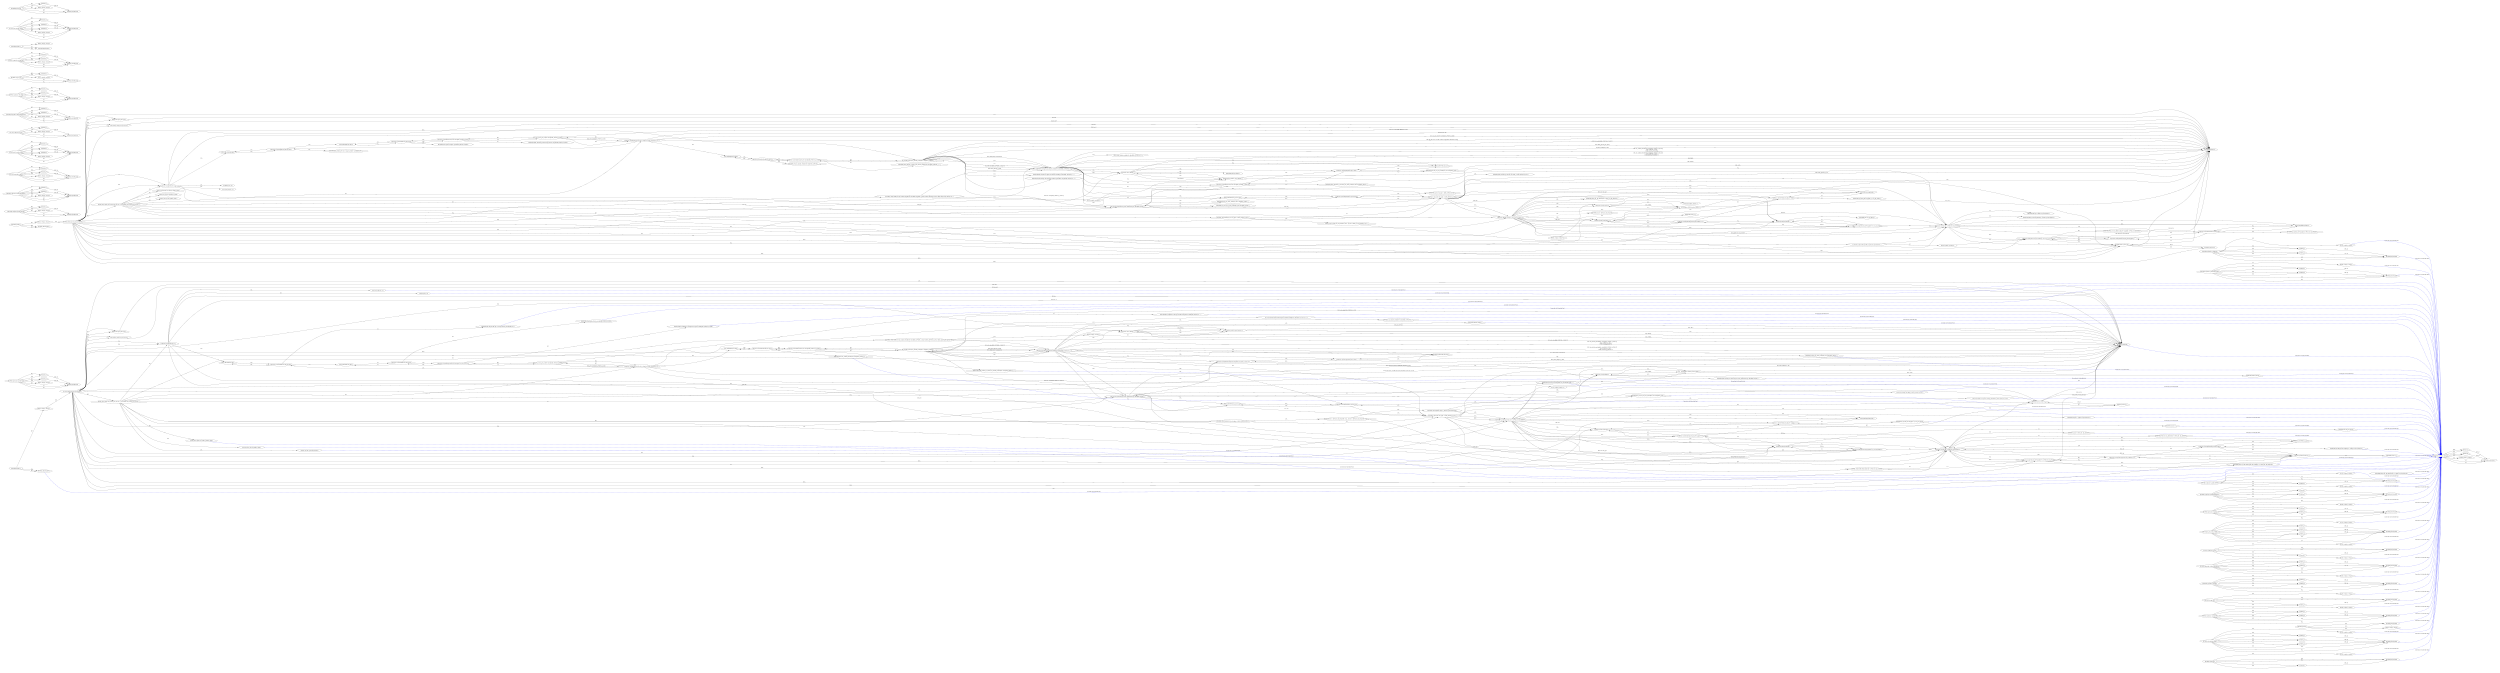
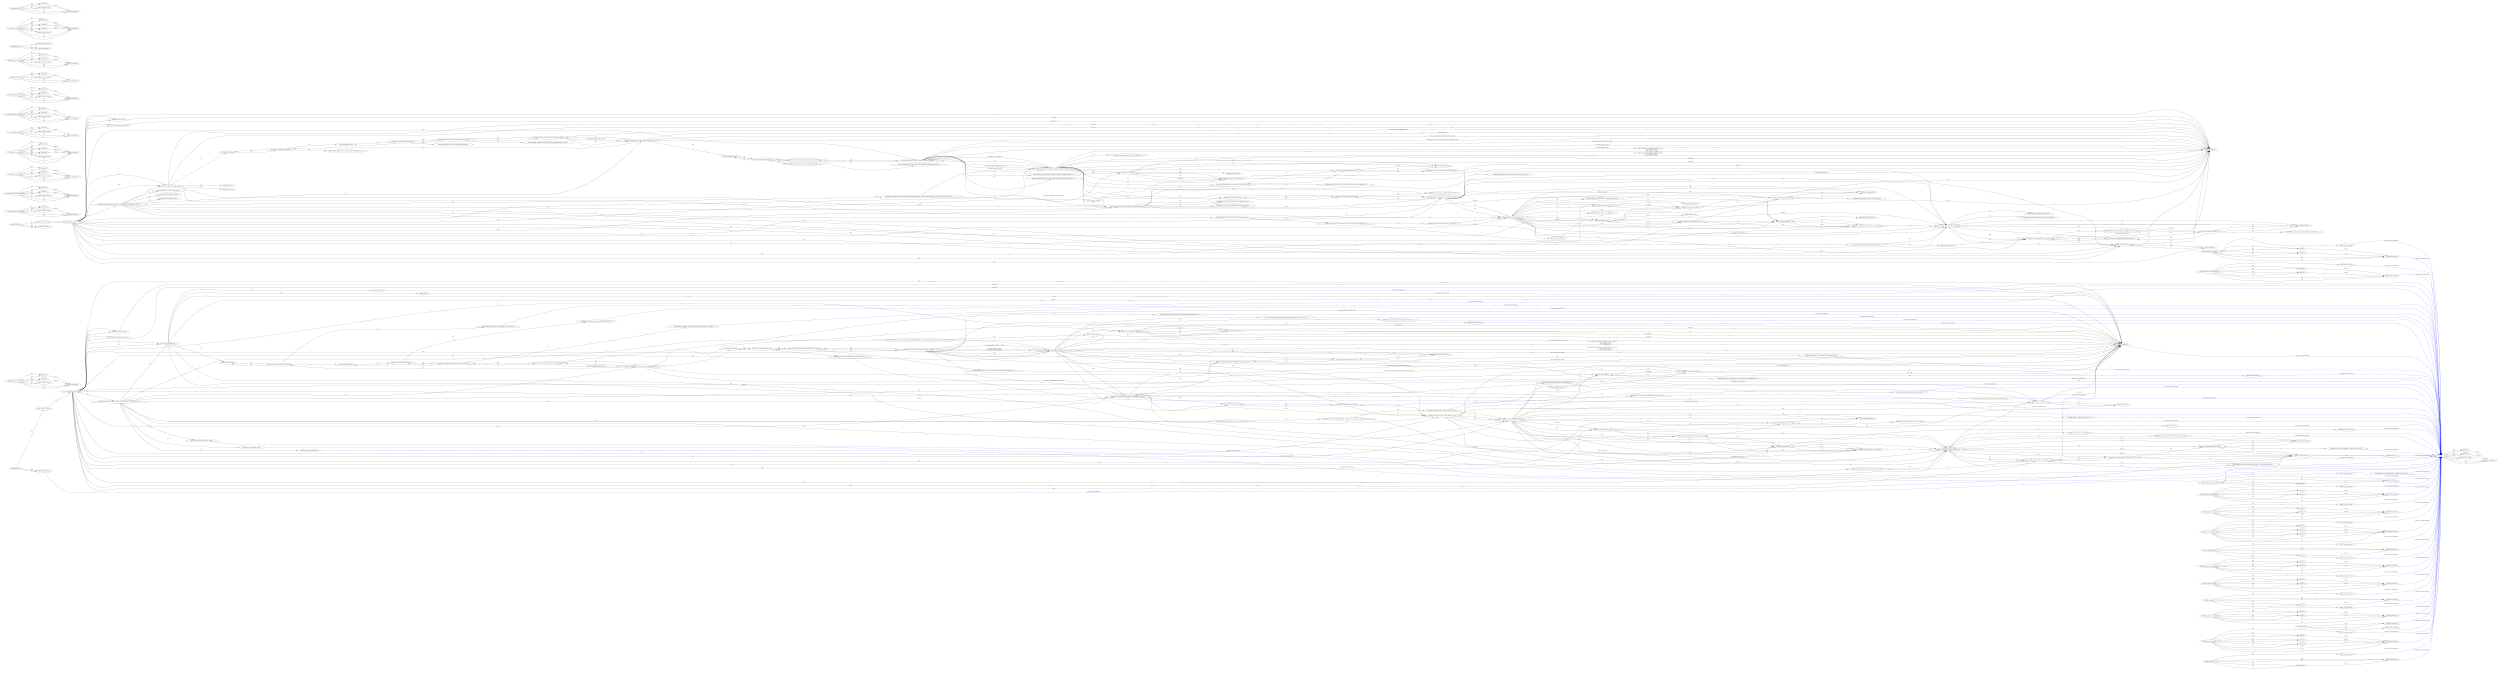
none -> (1442, 224)
